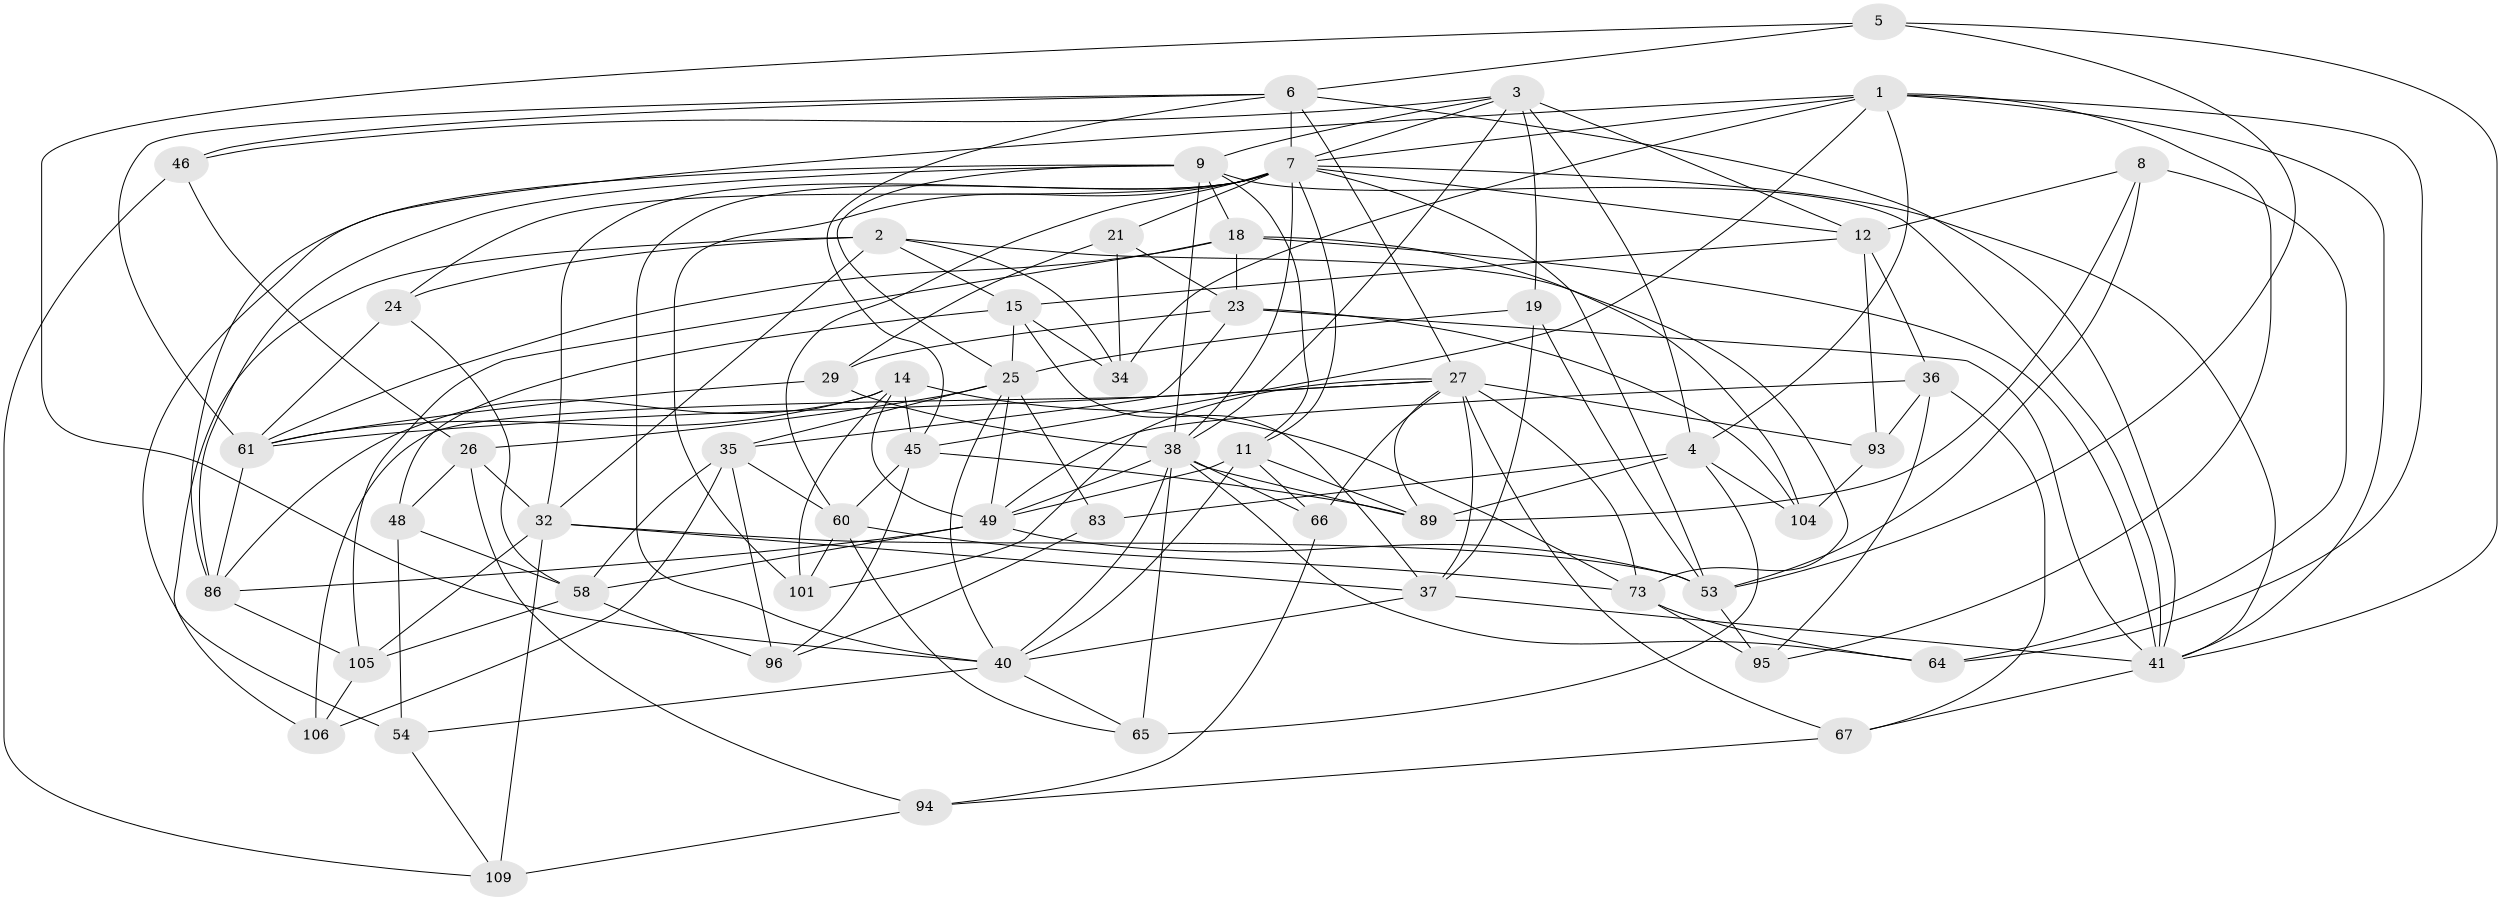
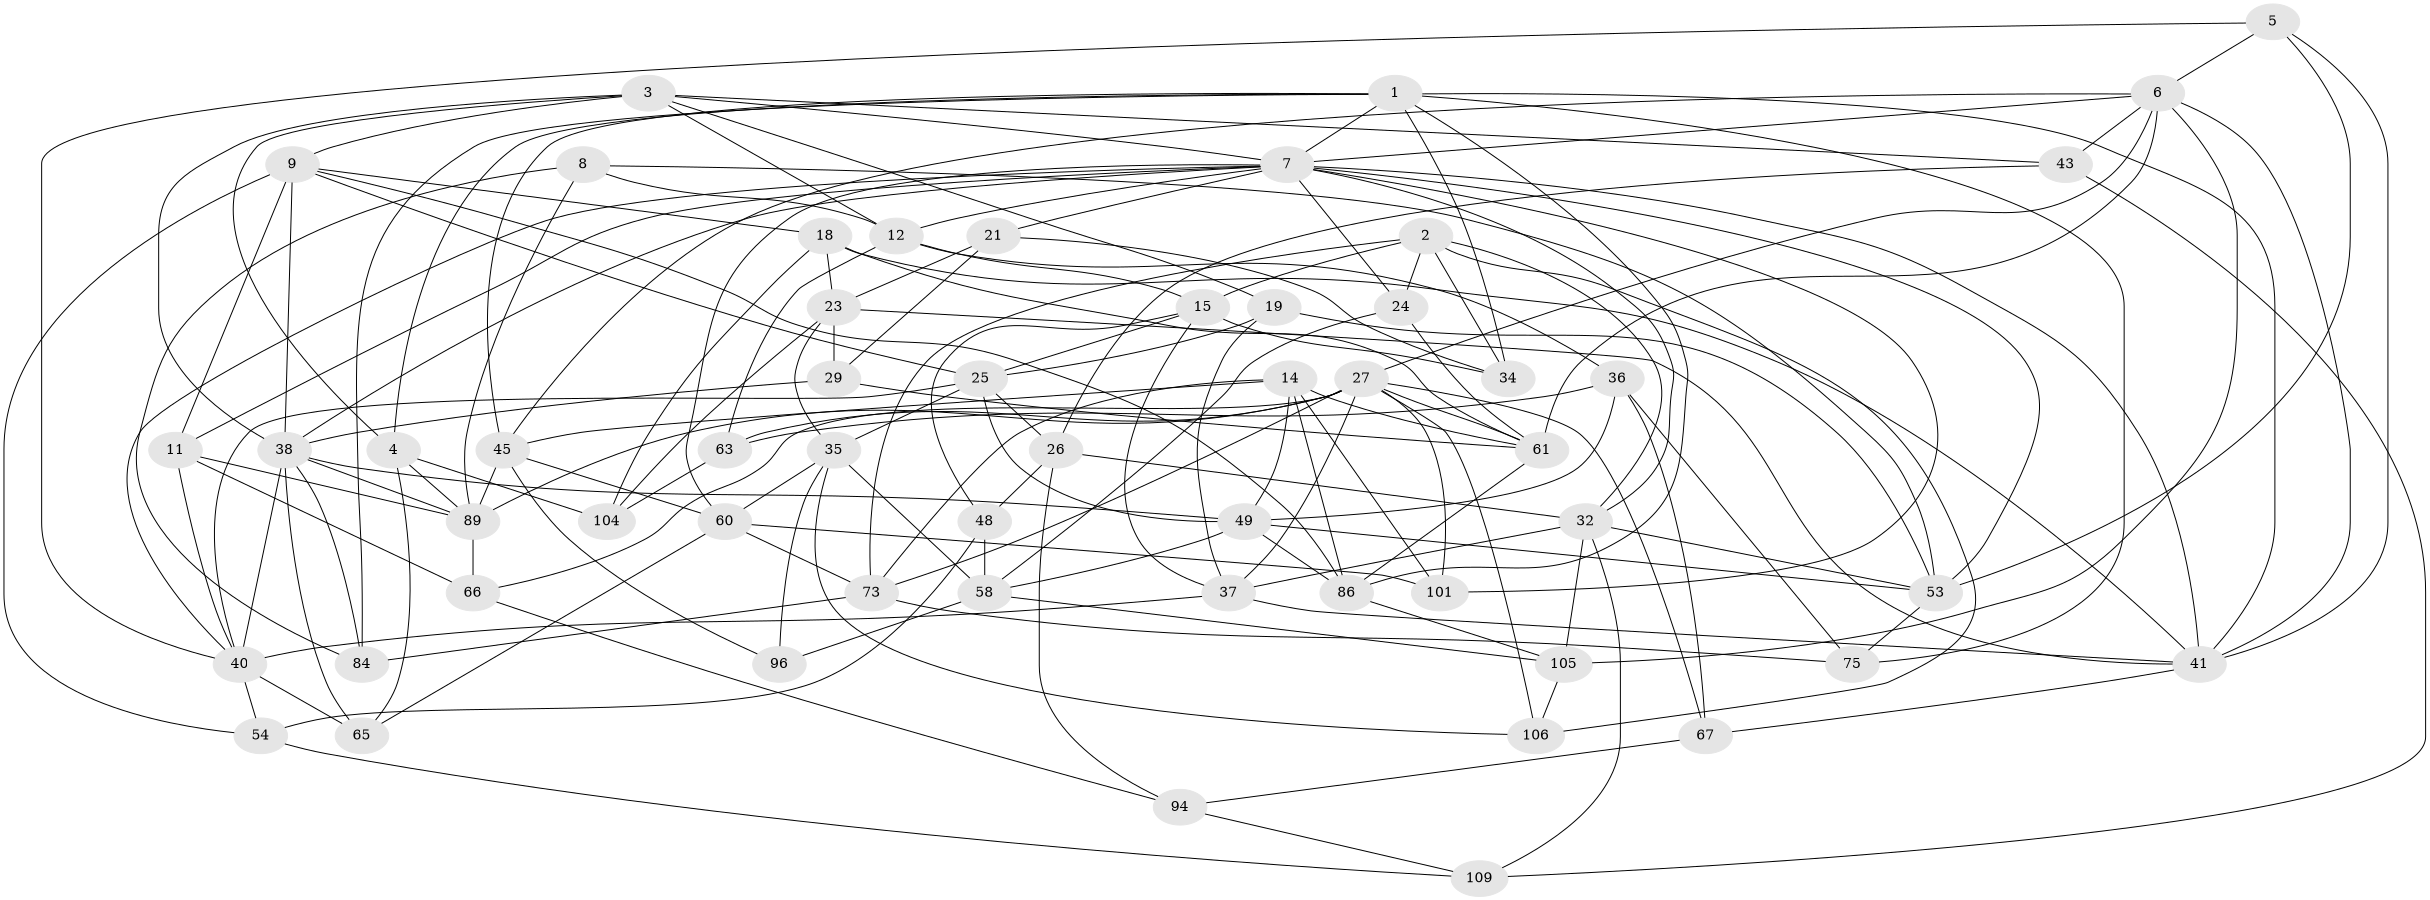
(181, 165) -> (2066, 165)
(1880, 213) -> none
(684, 329) -> (2098, 562)
(1877, 450) -> (725, 450)
(1247, 486) -> (473, 557)
(1119, 490) -> none
(1098, 522) -> none
(1762, 664) -> (1852, 664)
(1938, 664) -> (362, 664)
